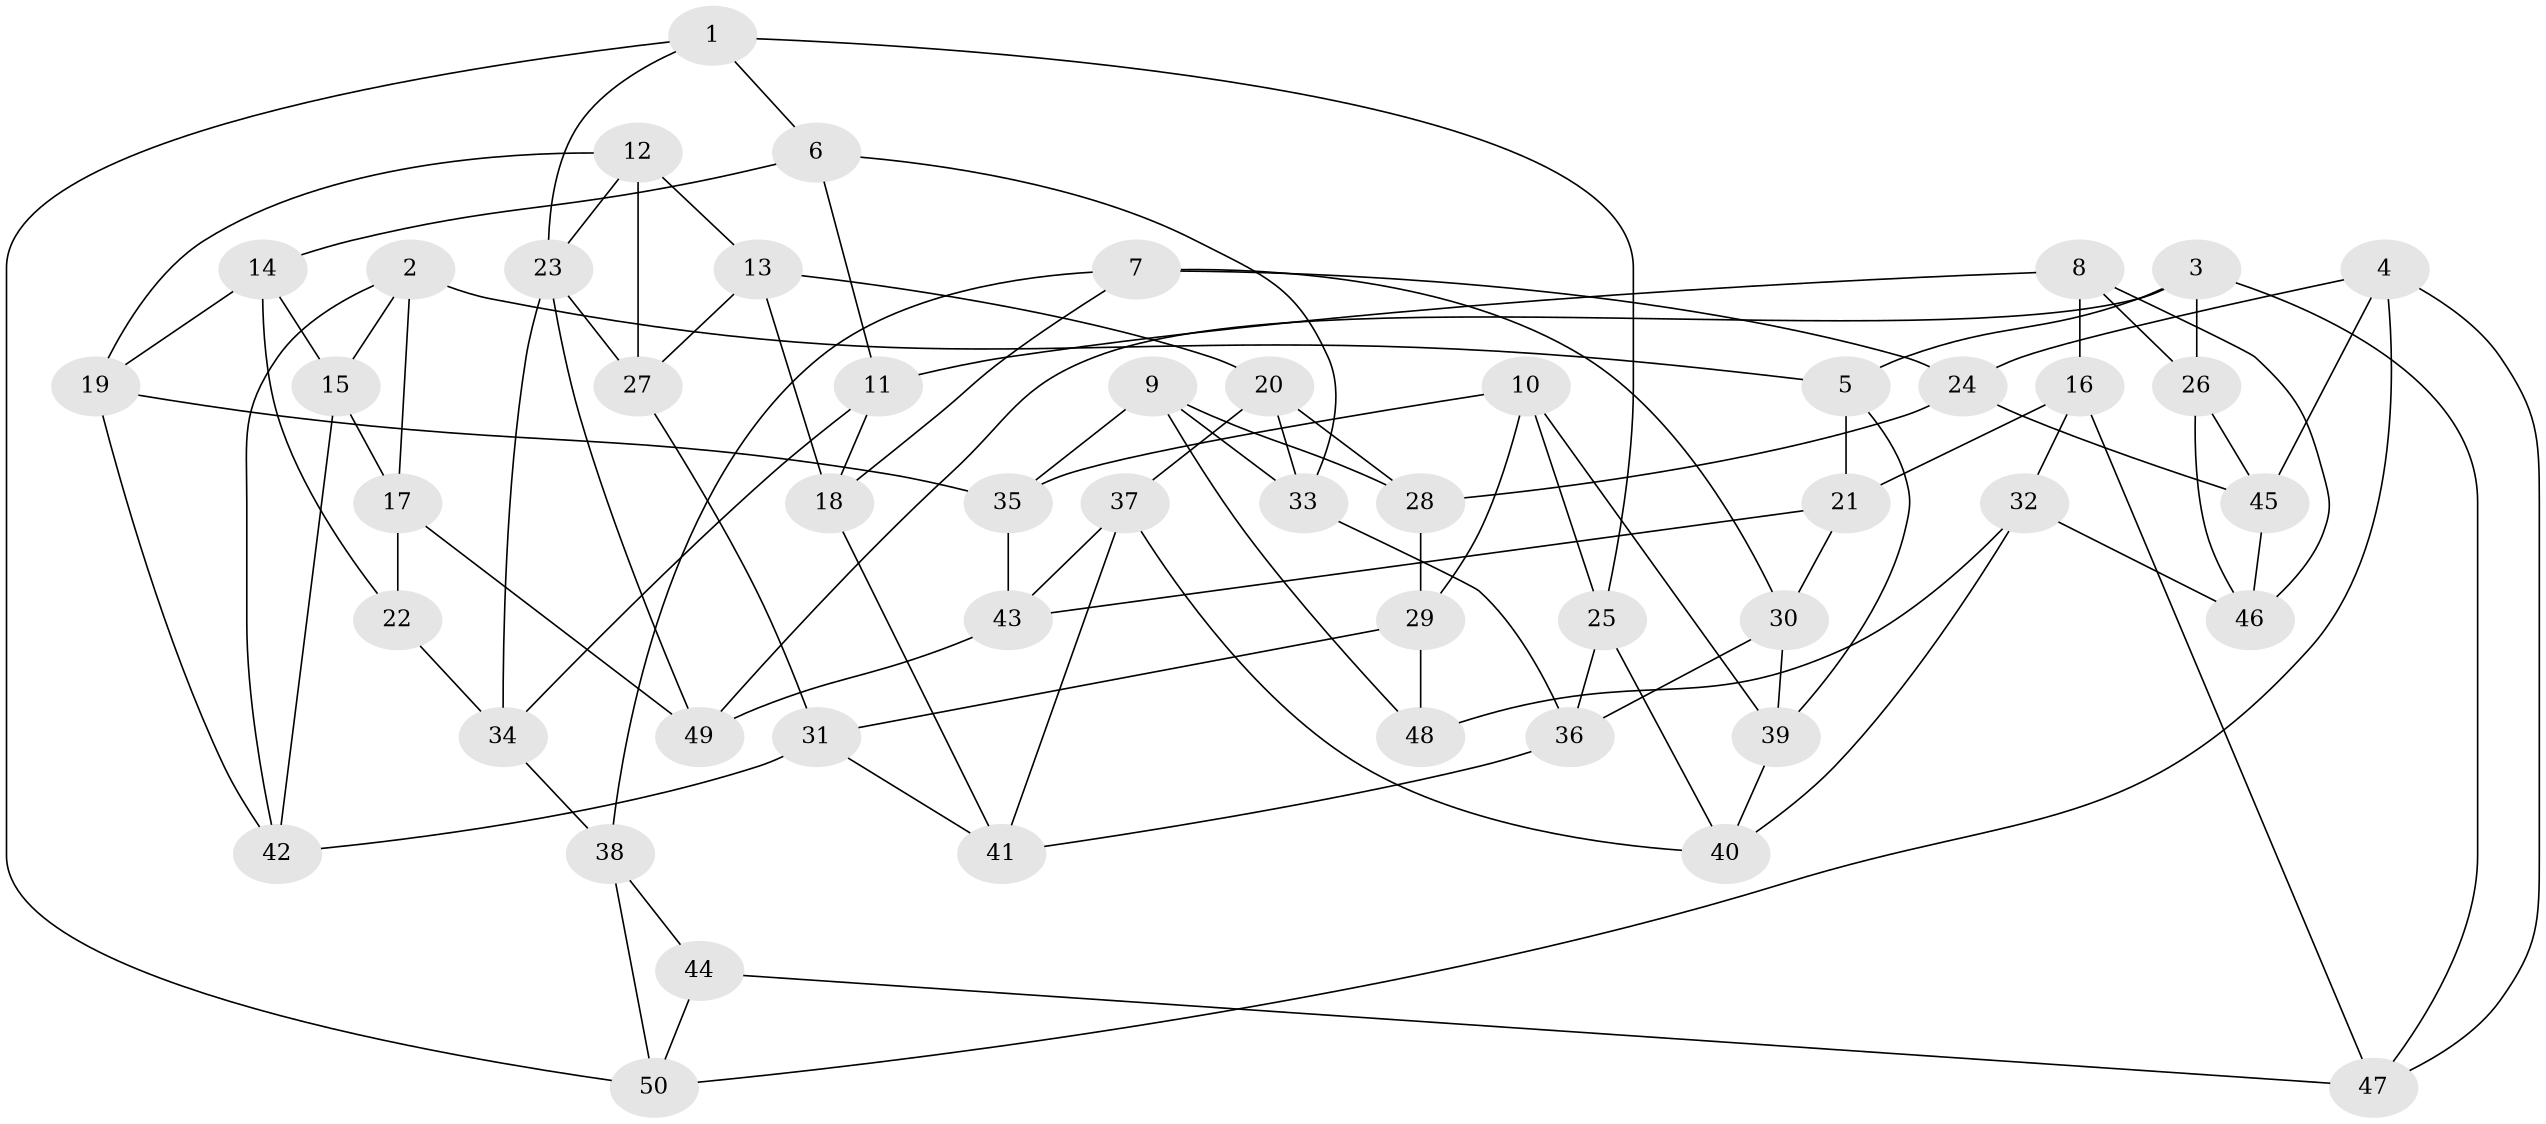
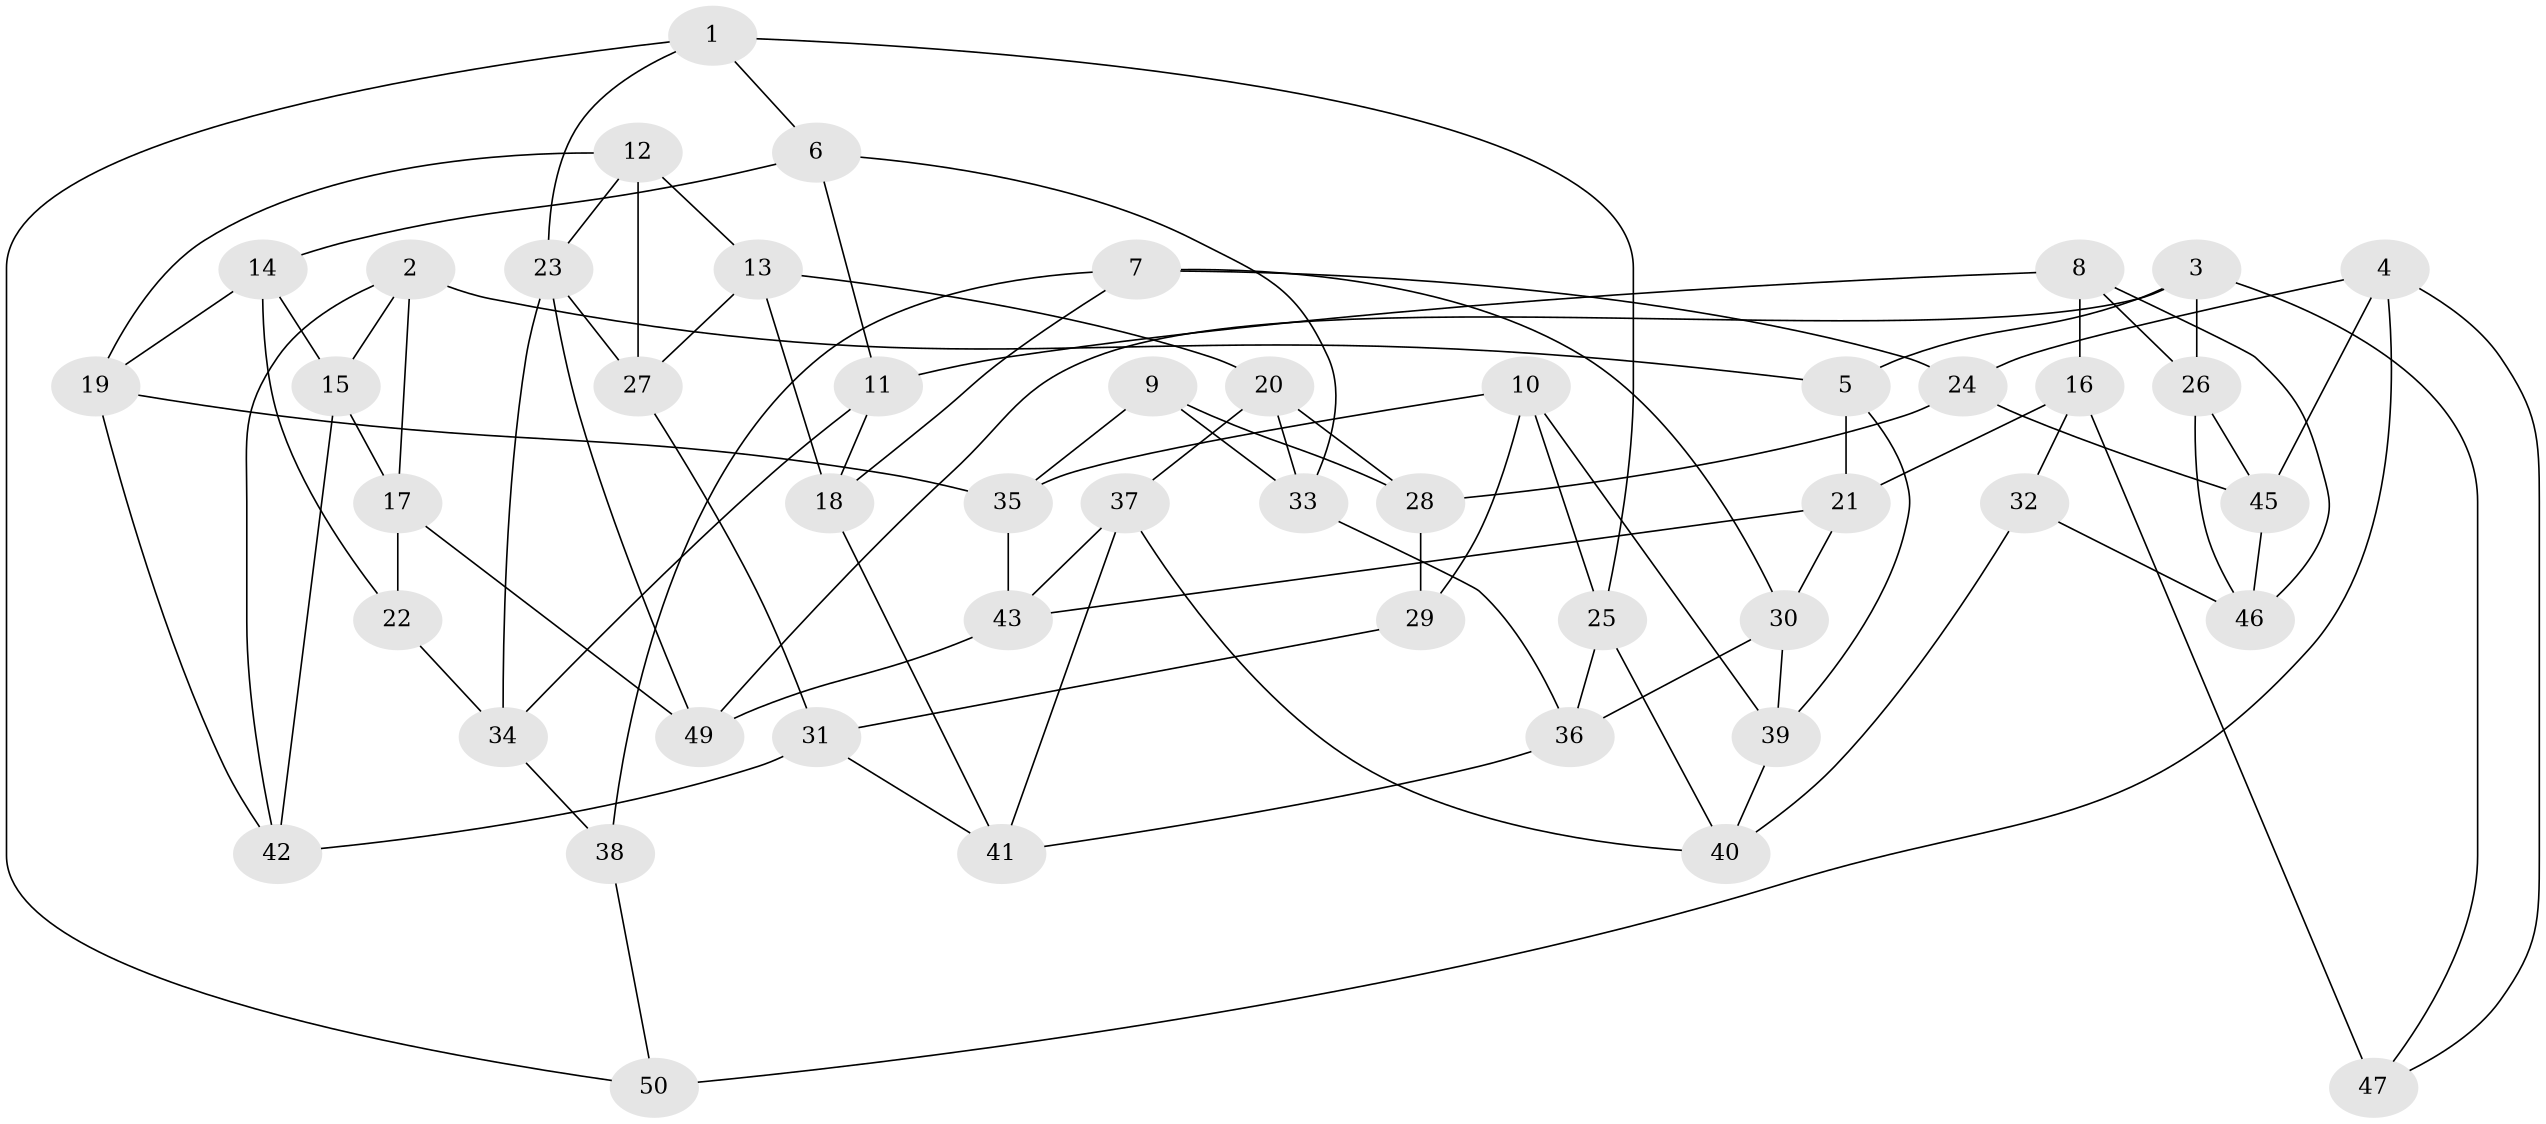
(1421, 737) -> none
(700, 971) -> none
